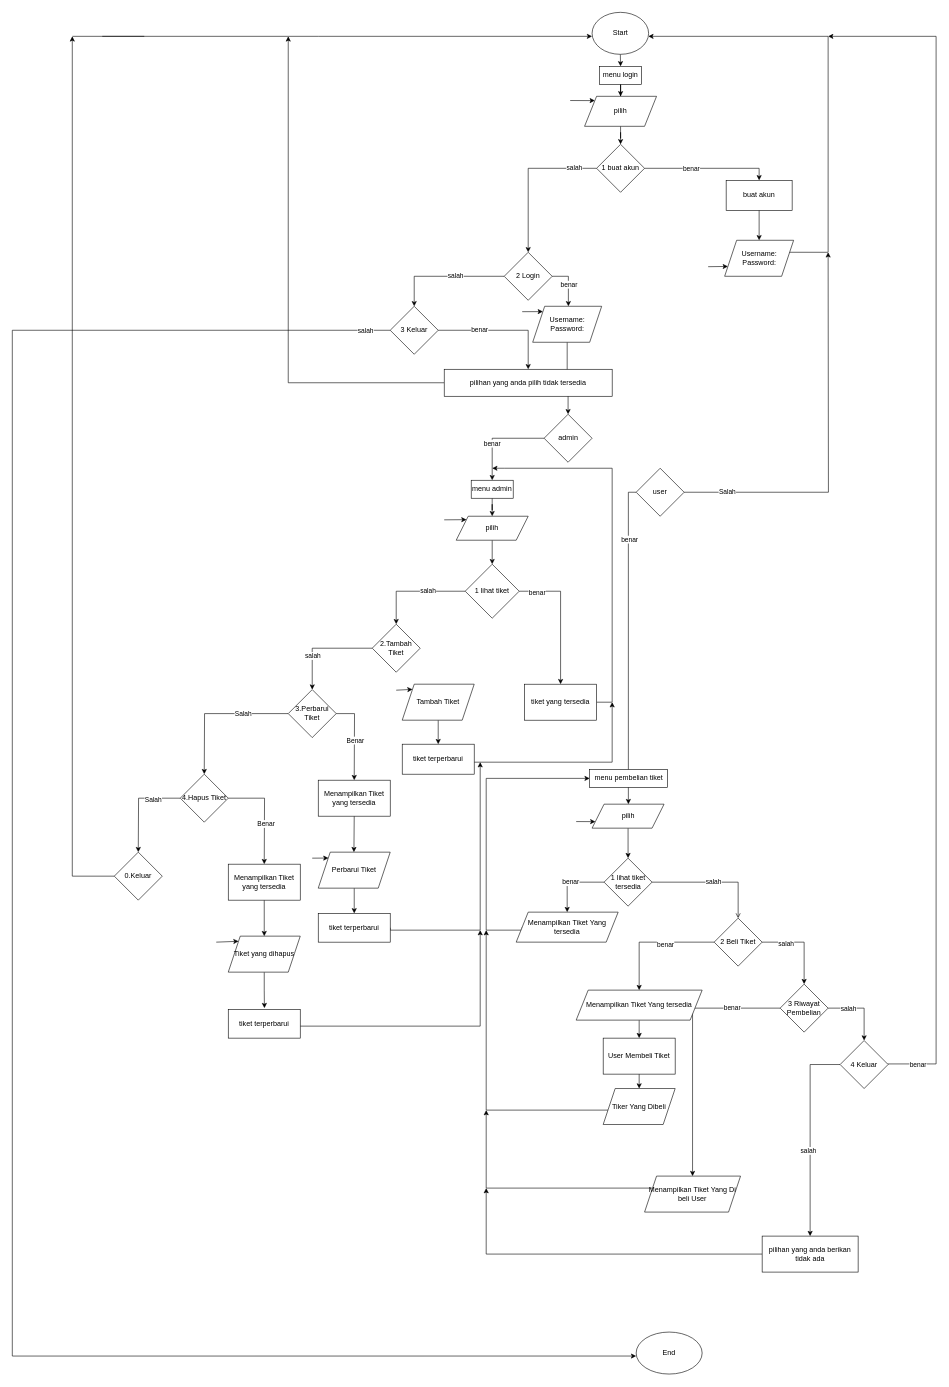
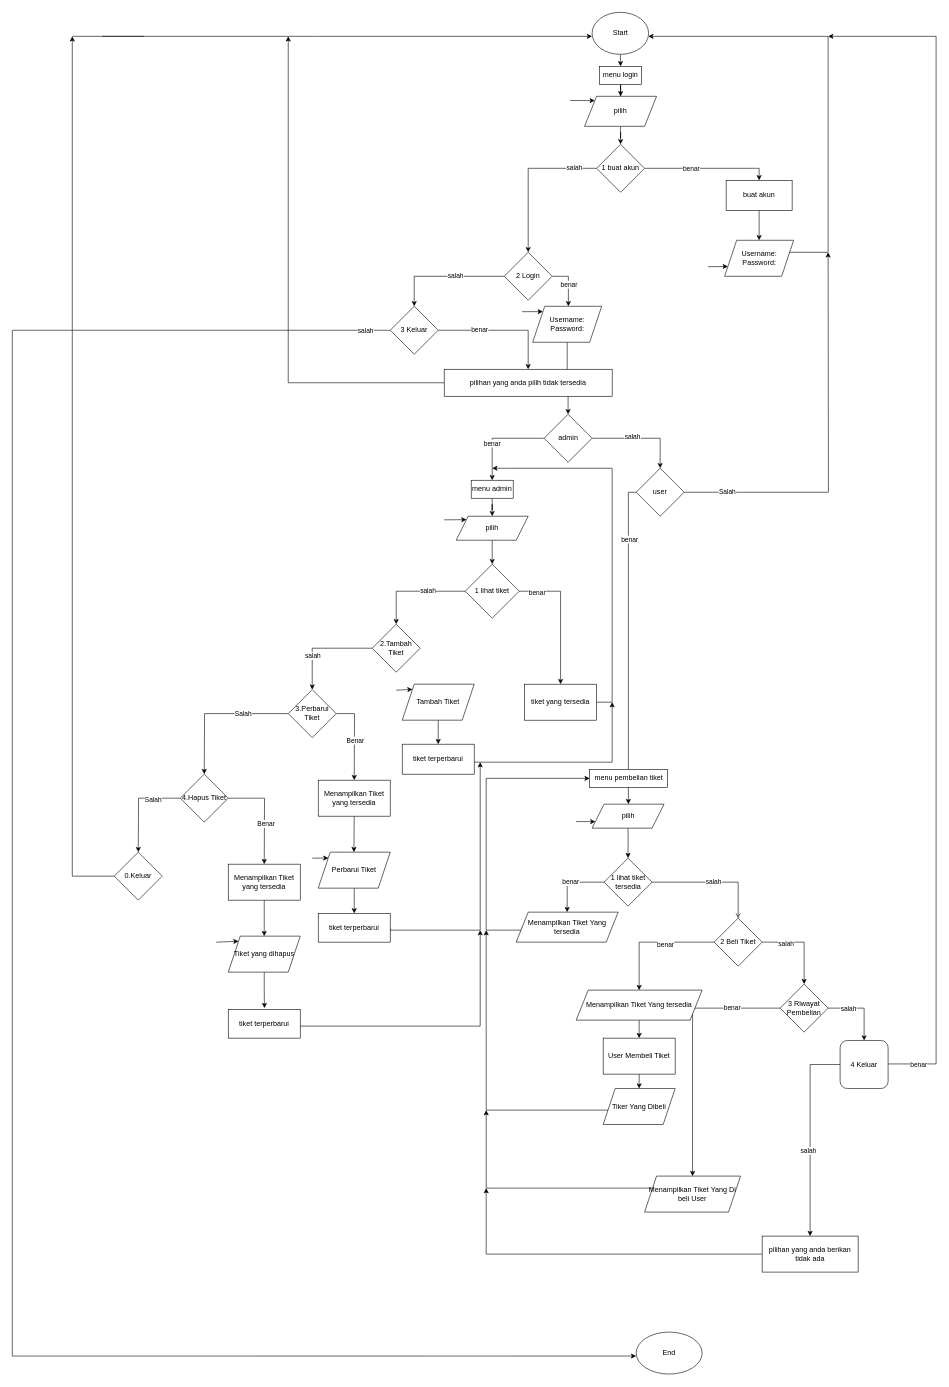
none -> (632, 438)
(864, 1065) -> (864, 1065)
